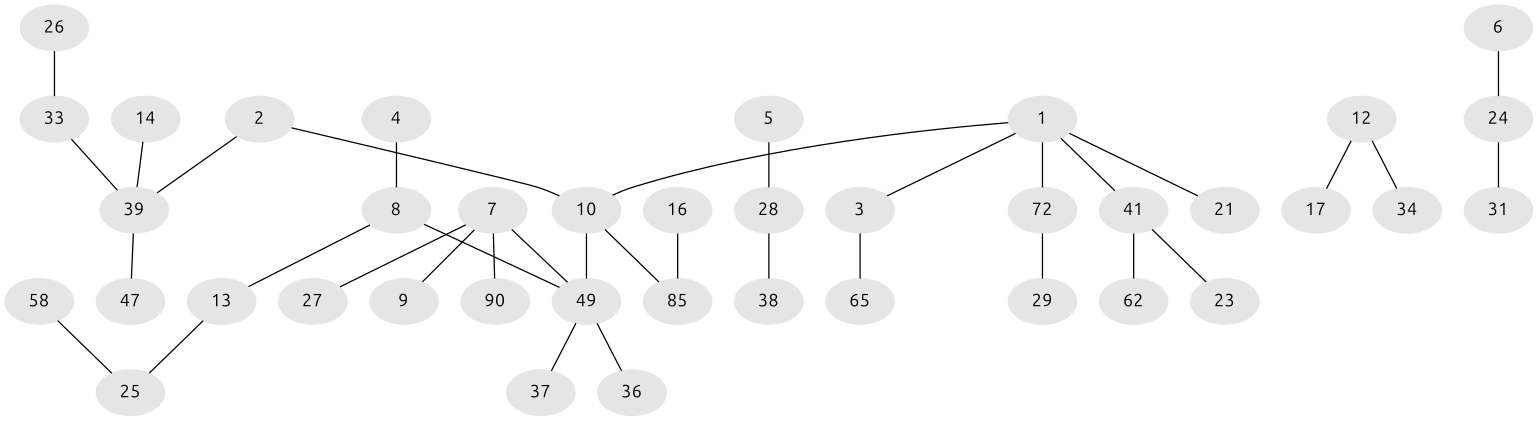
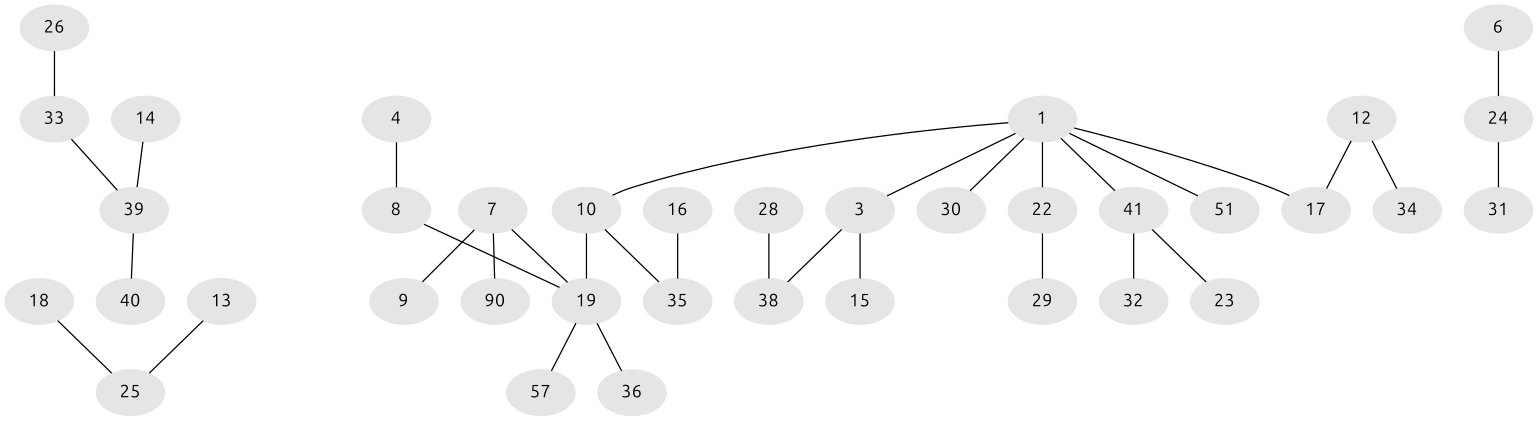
(260, 119) -> none
(769, 119) -> none
none -> (1183, 158)
none -> (951, 210)
(1042, 210) -> (1042, 210)
(1225, 210) -> (1225, 210)
(309, 256) -> none
none -> (815, 256)
(39, 301) -> (39, 301)
(130, 301) -> (130, 301)
(313, 301) -> none
(586, 301) -> (586, 301)
(678, 301) -> (678, 301)
(860, 301) -> (860, 301)
(1134, 301) -> (1134, 301)
(541, 393) -> (541, 393)
